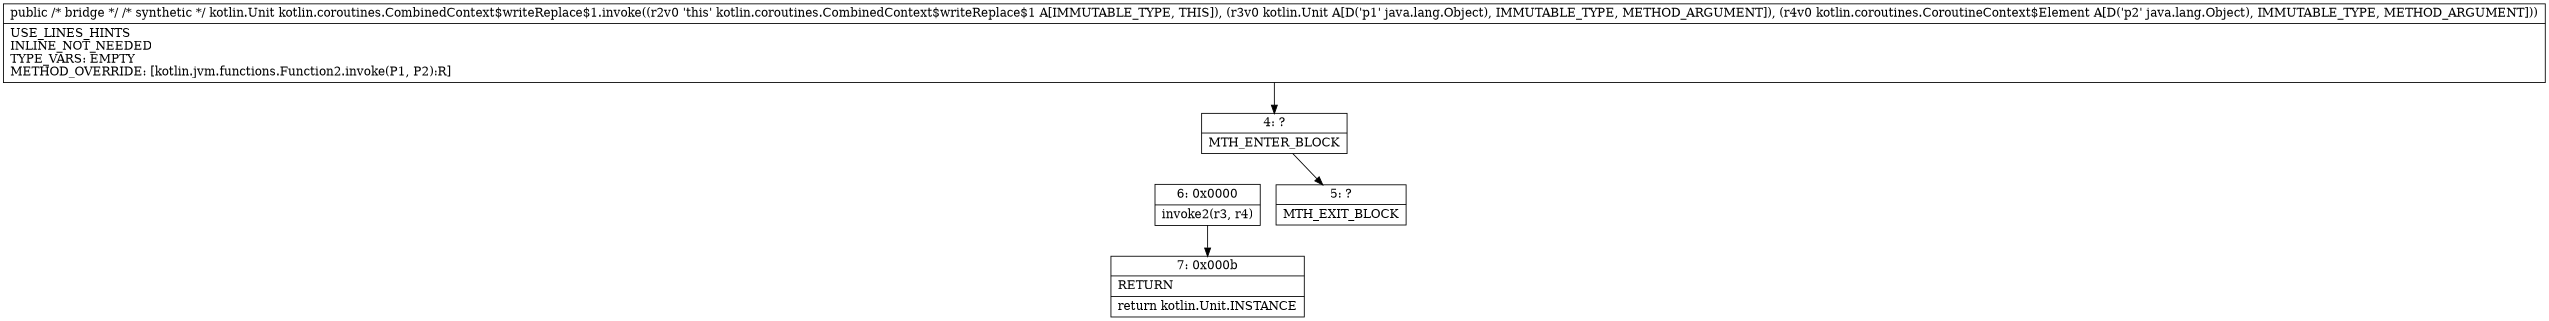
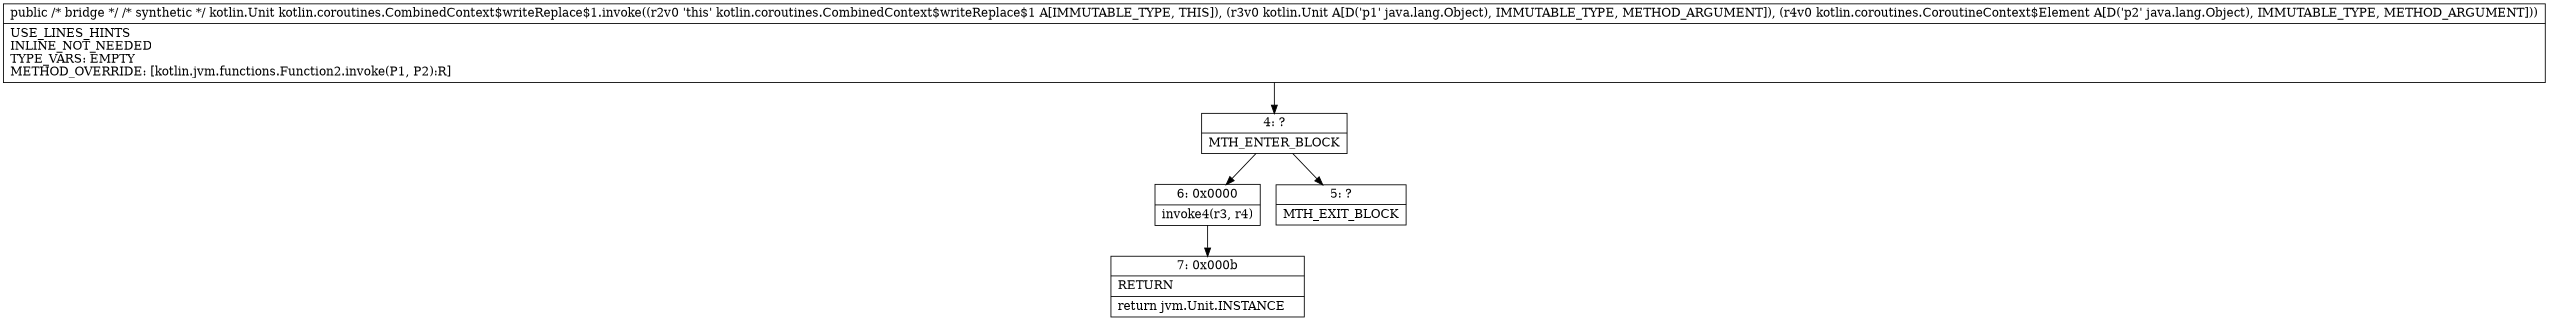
none -> (1244, 166)
(1208, 215) -> (1208, 215)
(1208, 306) -> (1202, 306)
